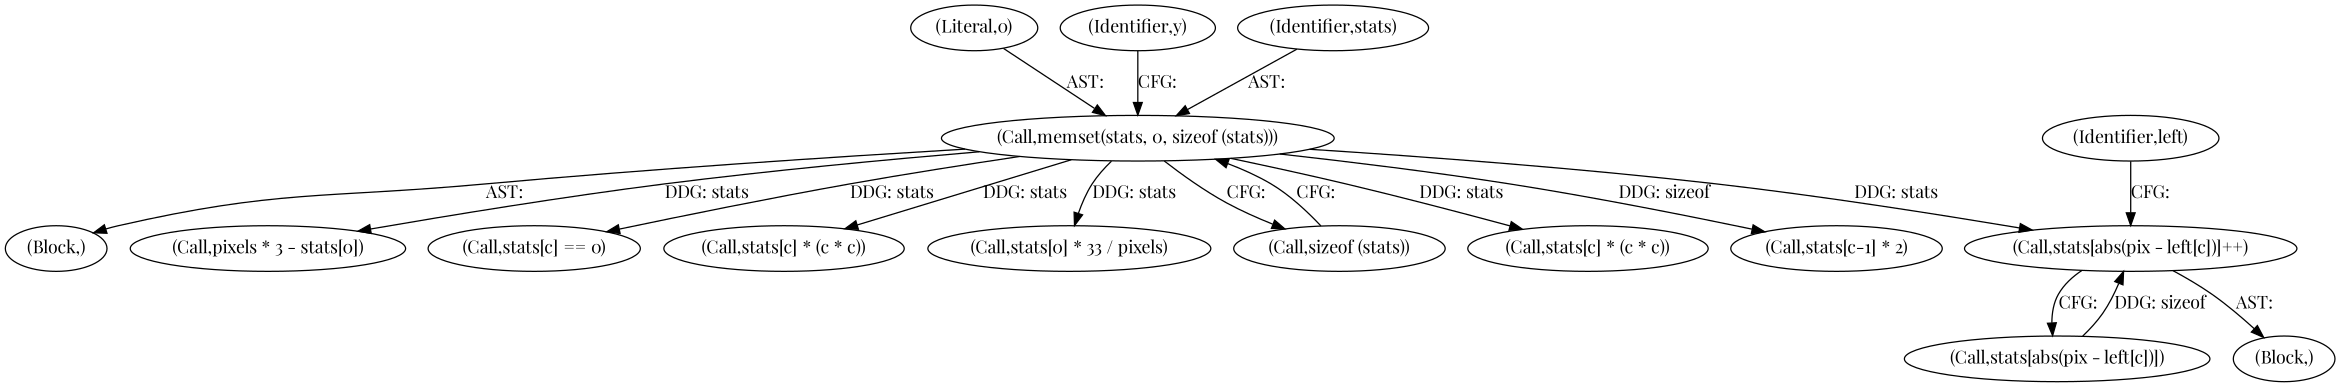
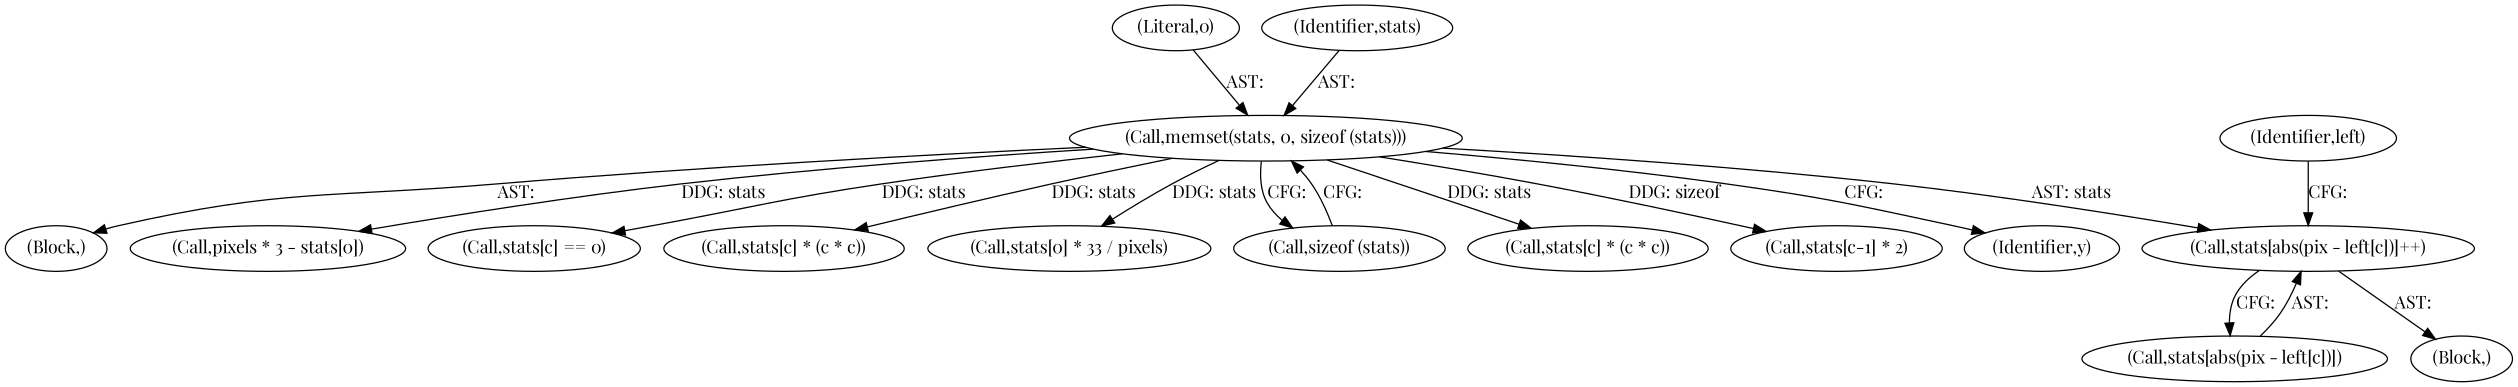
(1138, 77) -> (1701, 180)
(1897, 193) -> (2072, 193)
(2161, 304) -> (2313, 304)
